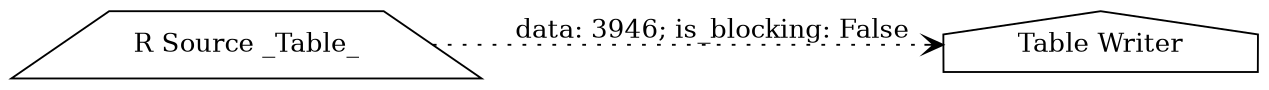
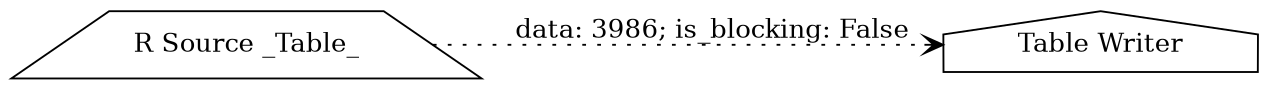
(712, 31) -> (712, 31)
